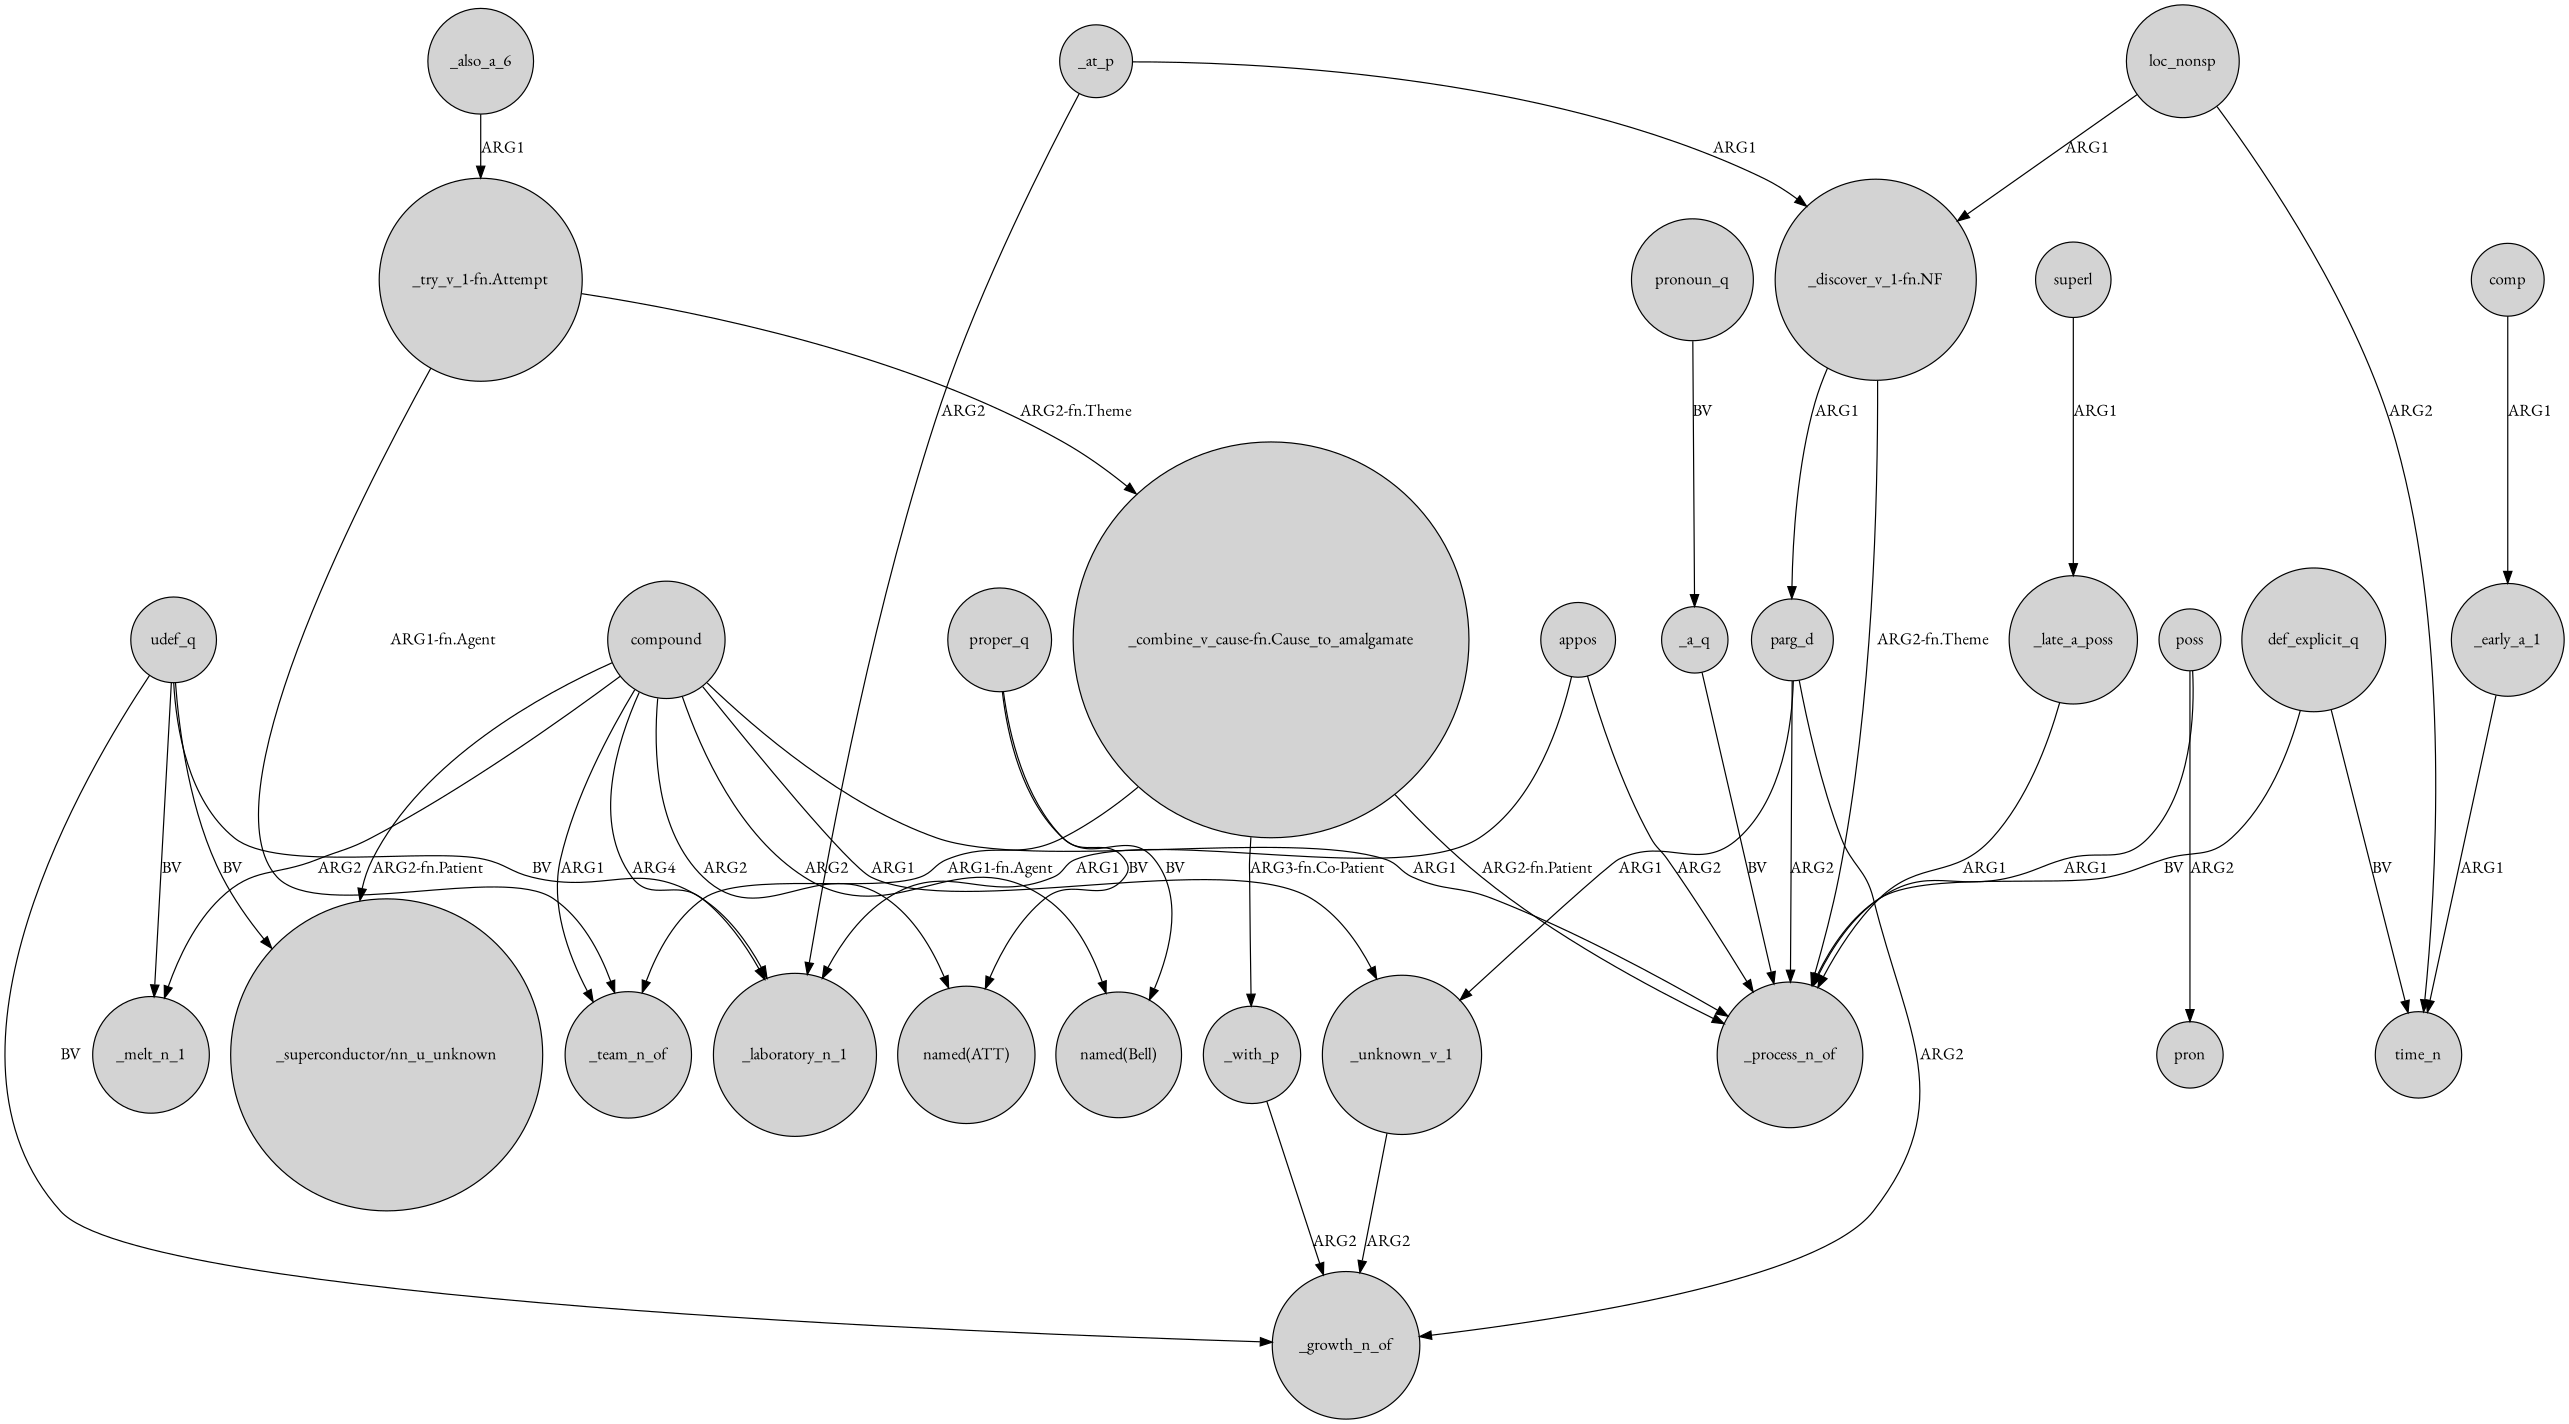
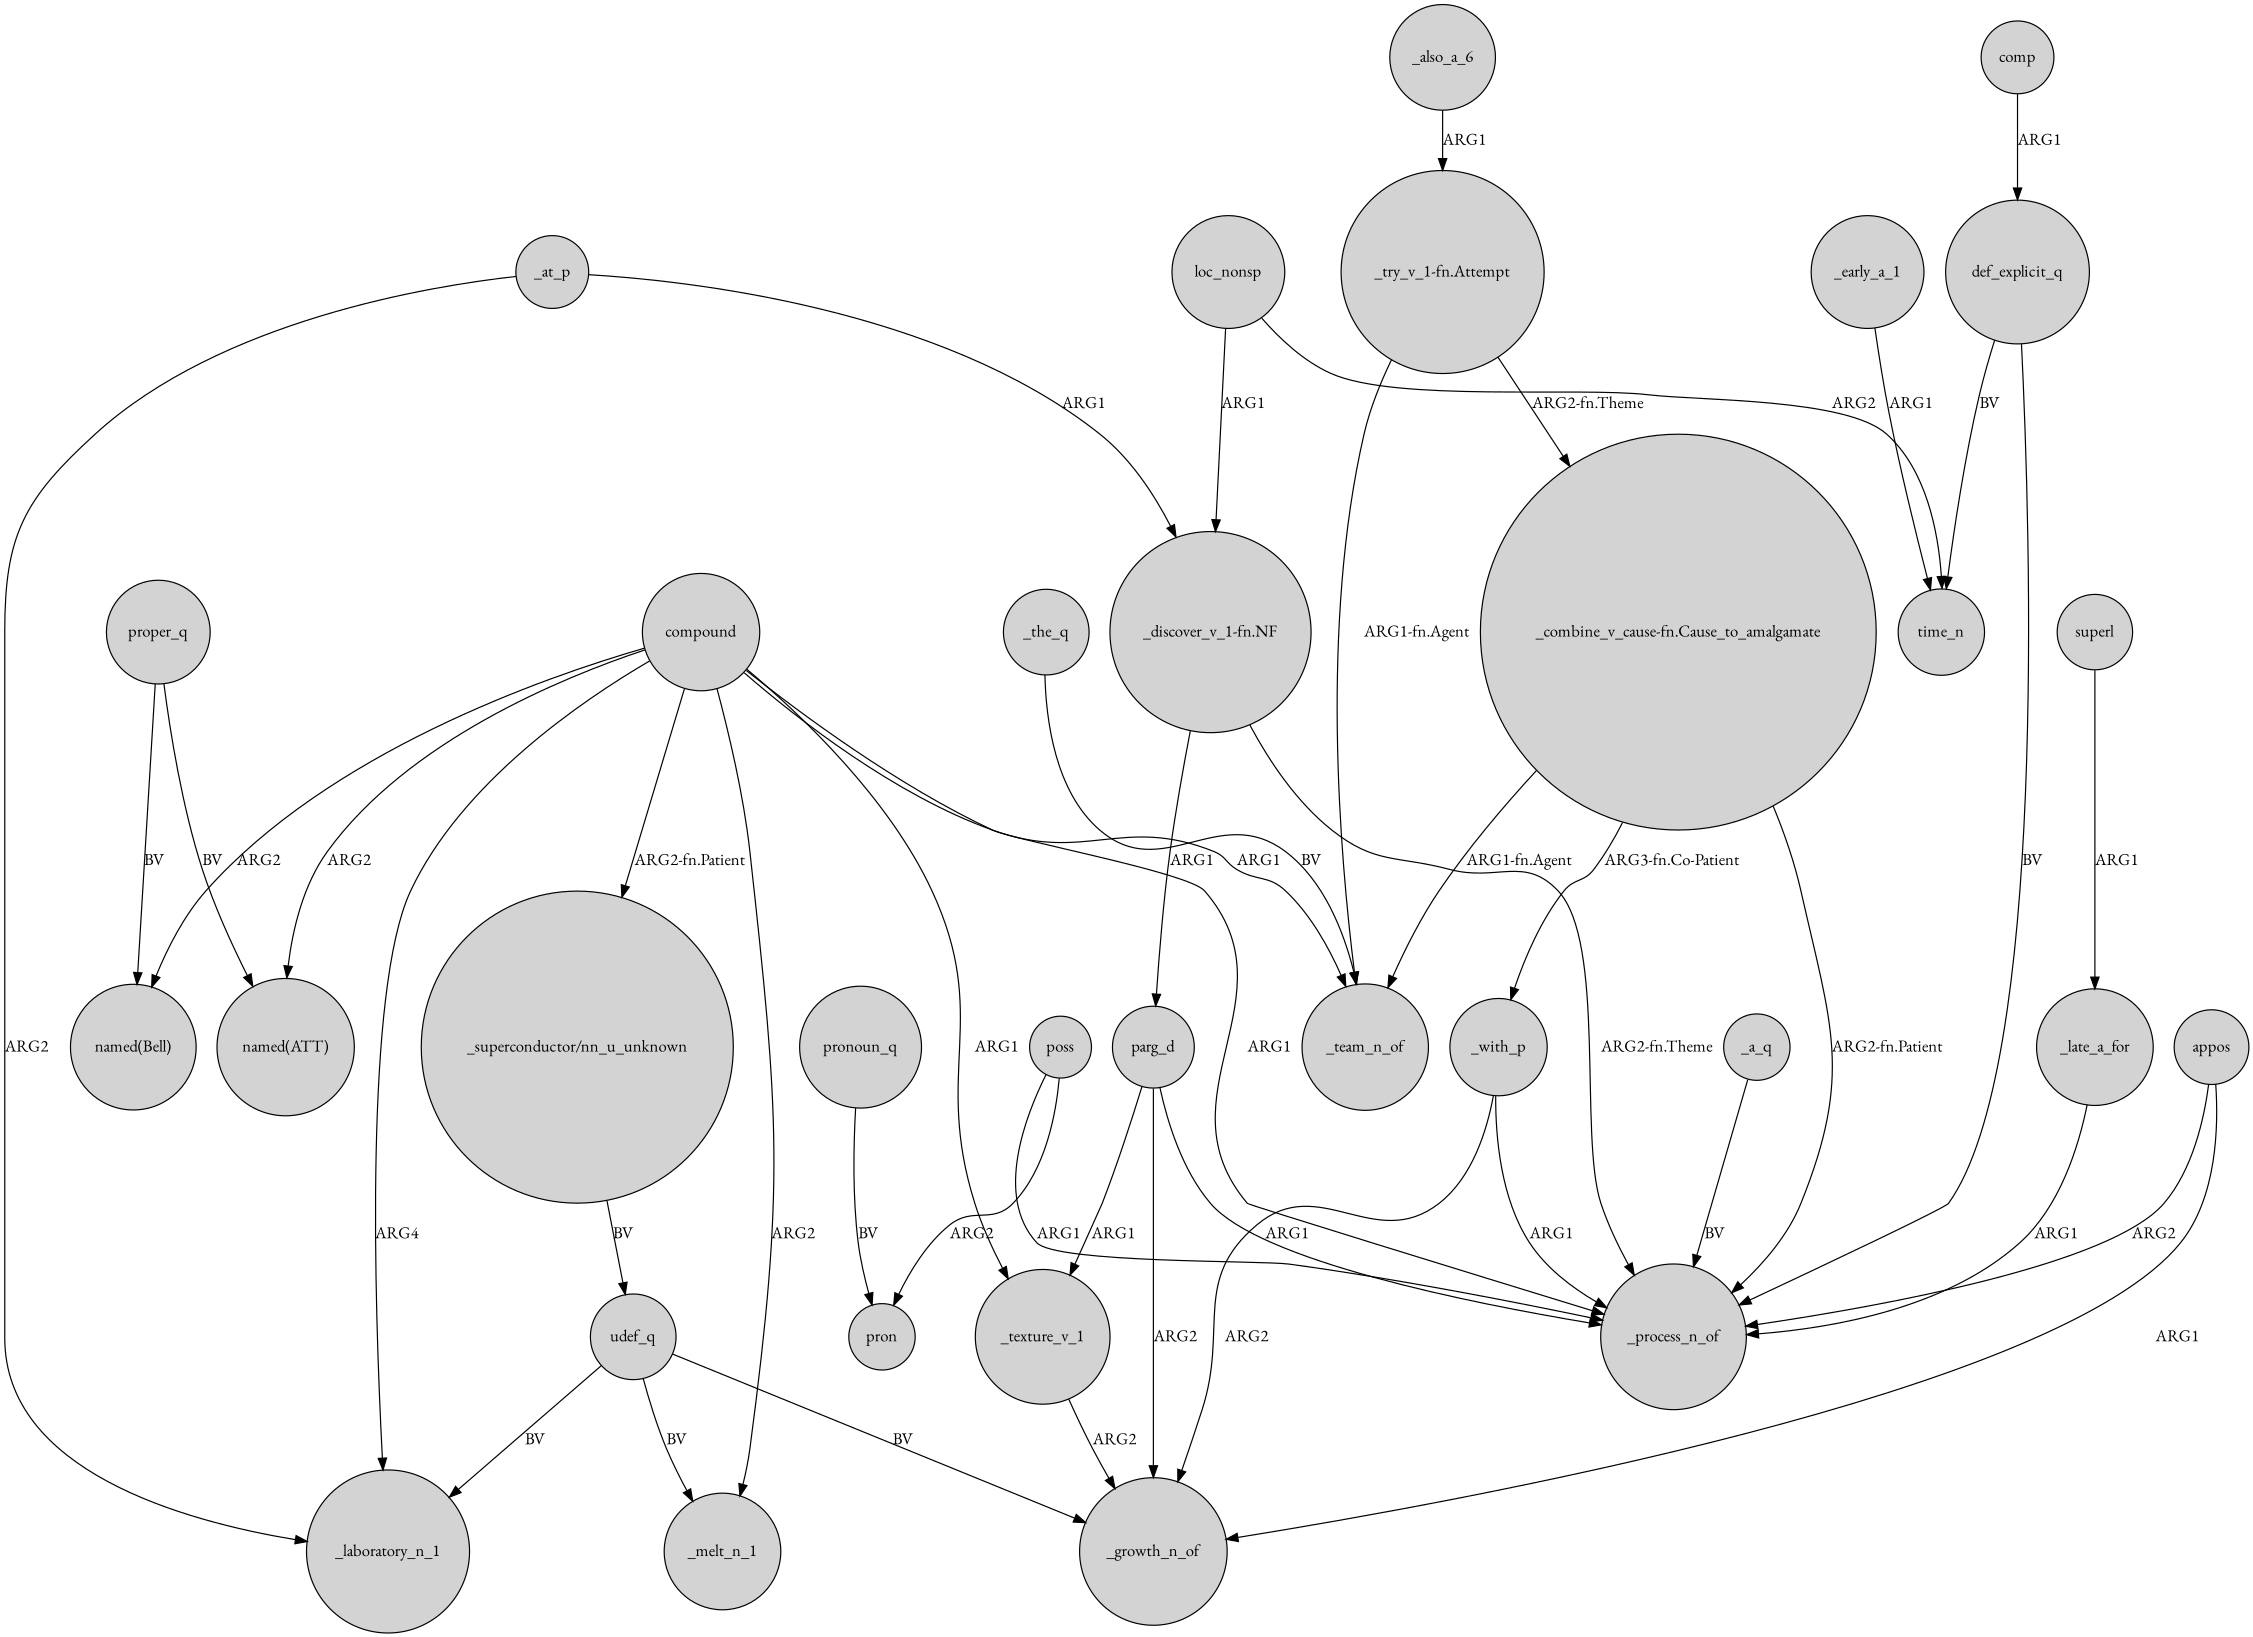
(2508, 444) -> (2018, 141)
(1694, 468) -> (855, 1201)
none -> (1046, 632)
(2073, 640) -> (2095, 1047)
(199, 818) -> (615, 1242)
(1294, 856) -> (1807, 1416)
(1812, 868) -> (1287, 1234)
(1402, 1055) -> (1043, 1337)
none -> (1515, 1215)
